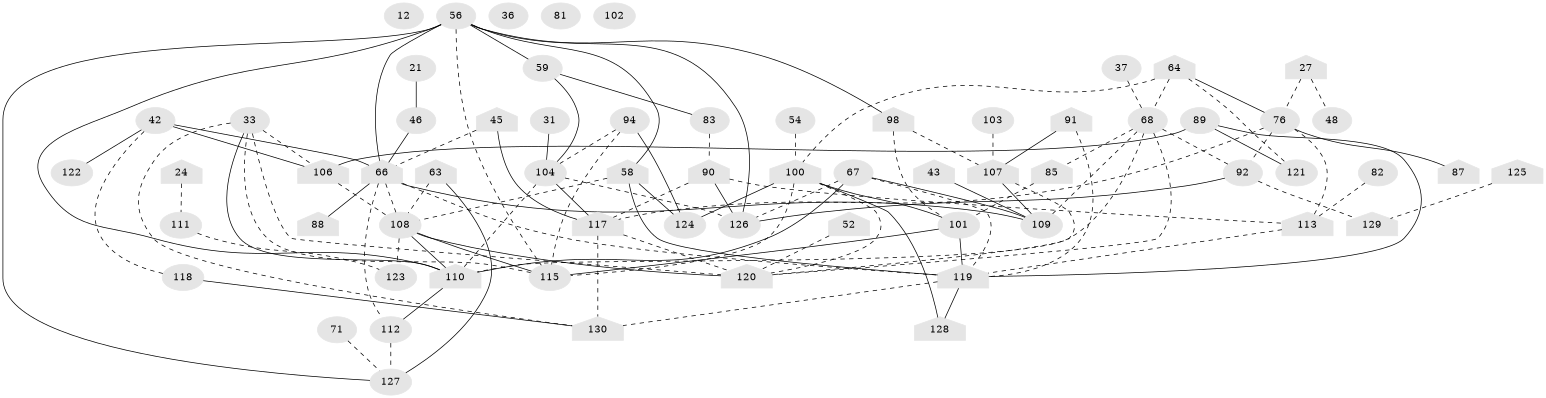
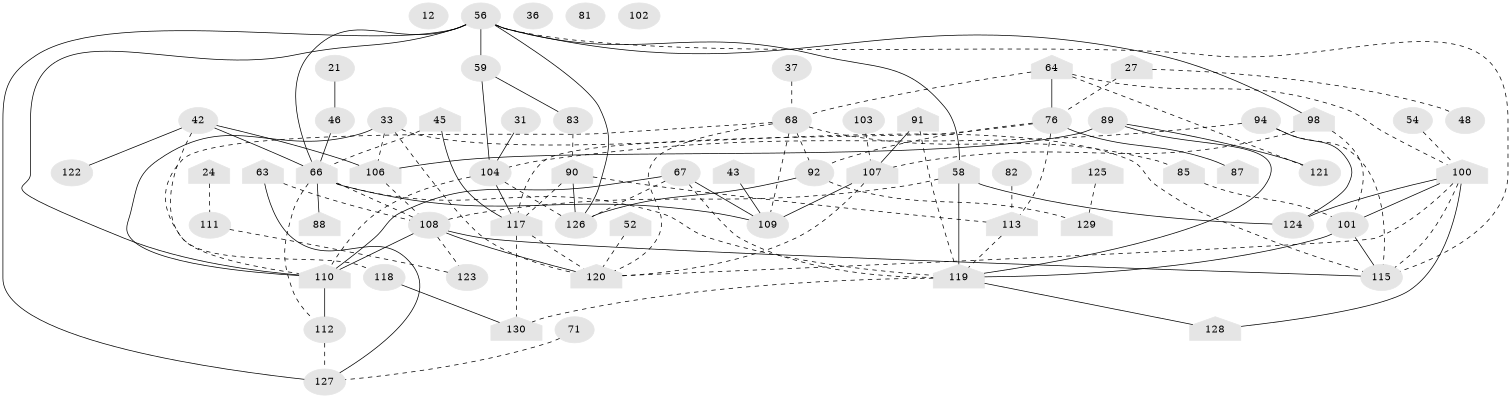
(275, 278) -> none
